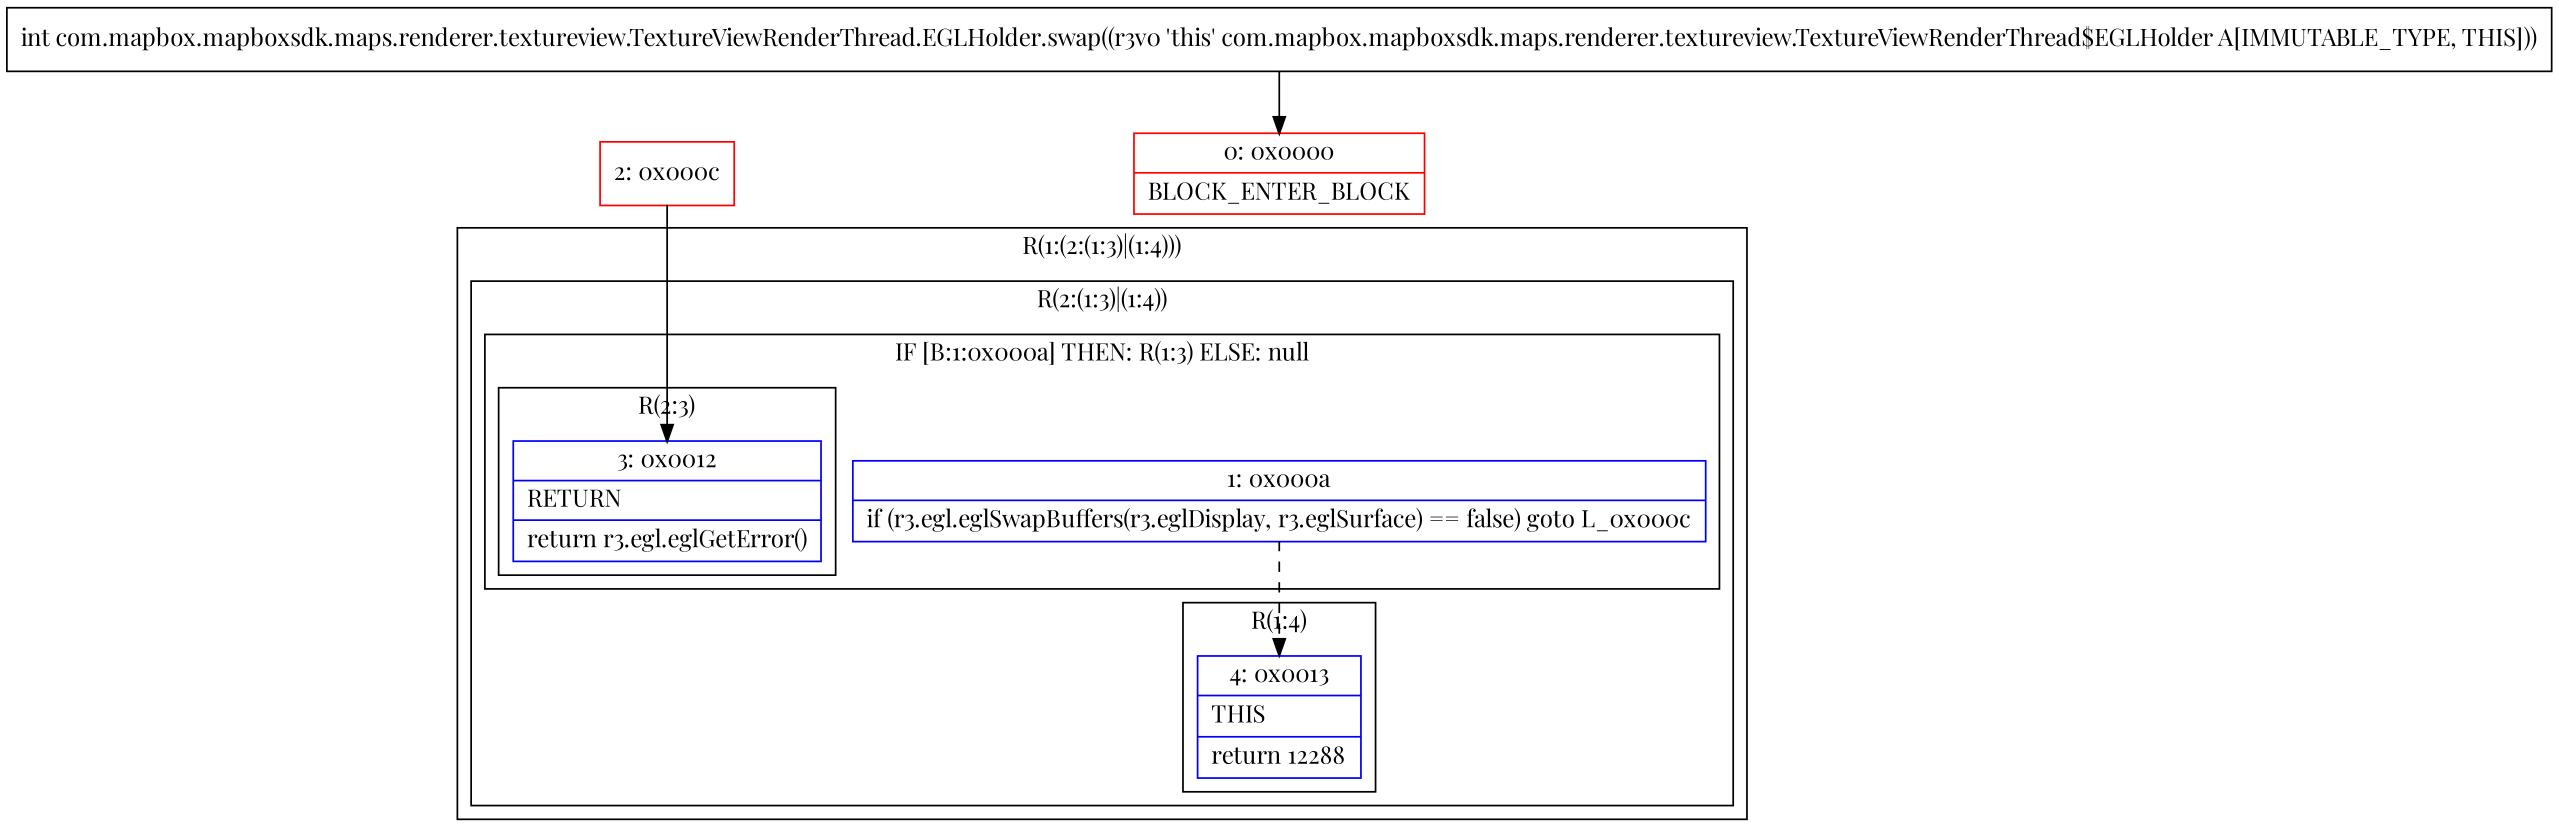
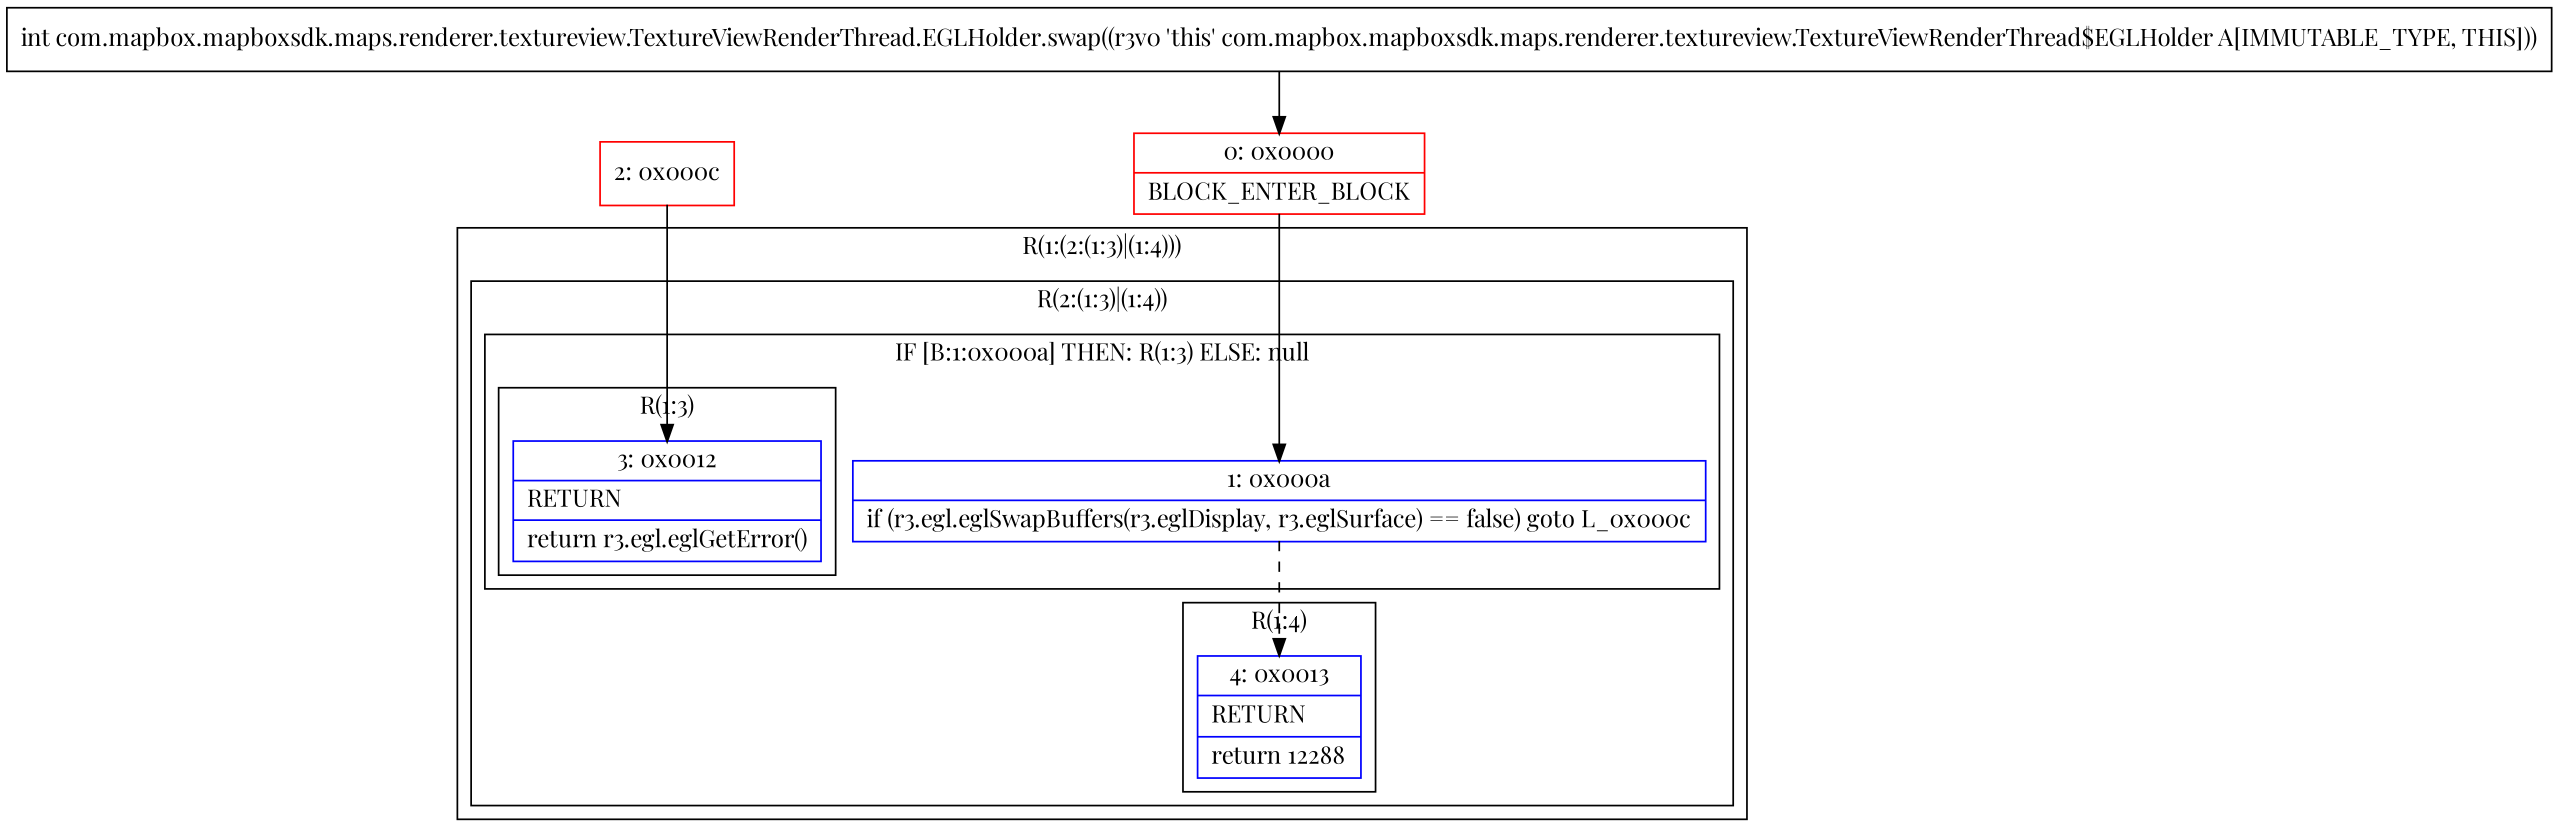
none -> (1279, 323)
(667, 408) -> (667, 408)
(1239, 715) -> (1259, 715)
